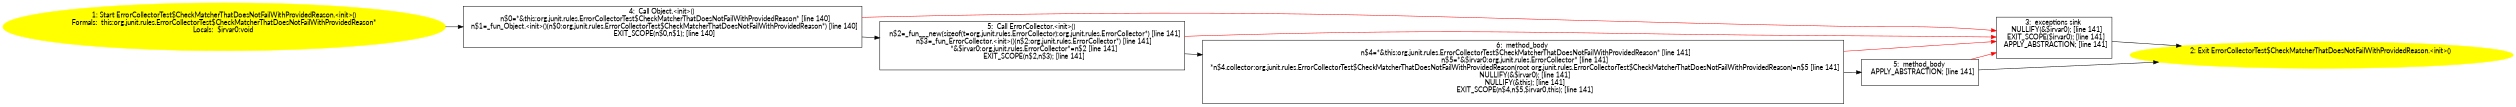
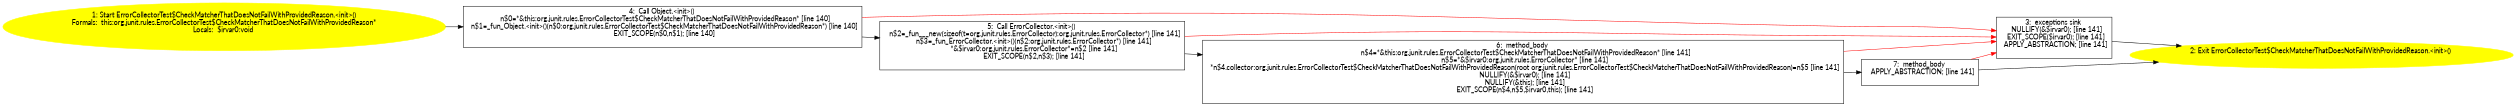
(1920, 72) -> (1920, 72)
